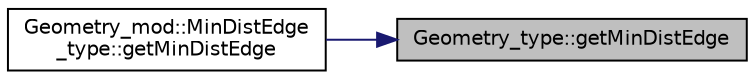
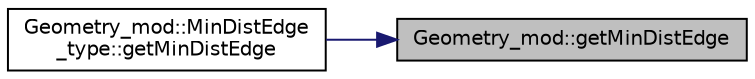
(572, 40) -> (572, 40)
